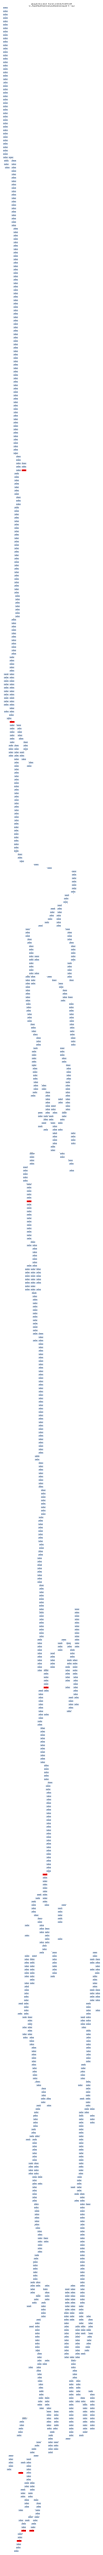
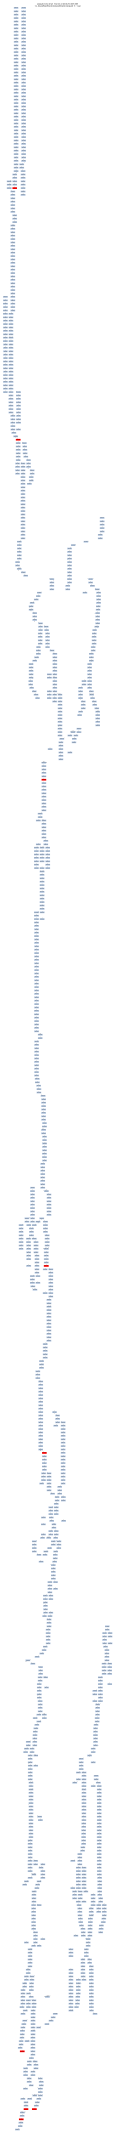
(14, 185) -> none
(16, 287) -> none
none -> (97, 627)
(30, 1021) -> none
(82, 2194) -> none
